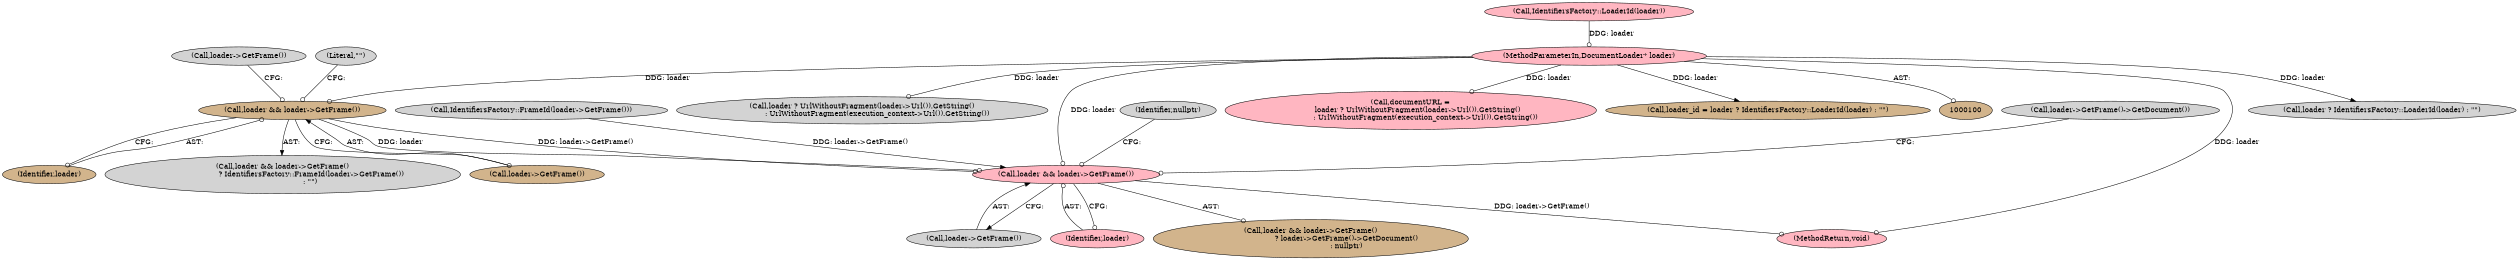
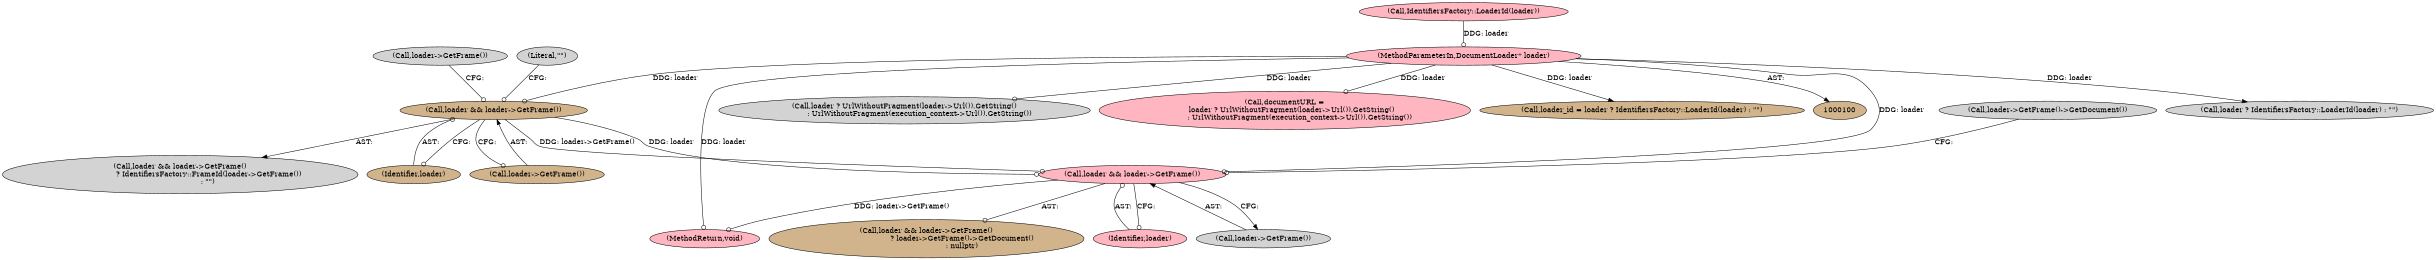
(1820, 72) -> (1693, 72)
(531, 110) -> none
(1168, 110) -> none
